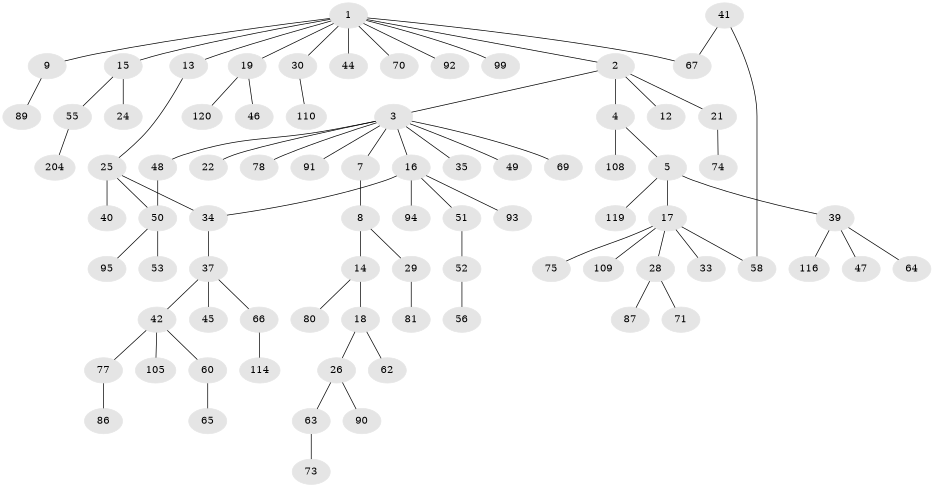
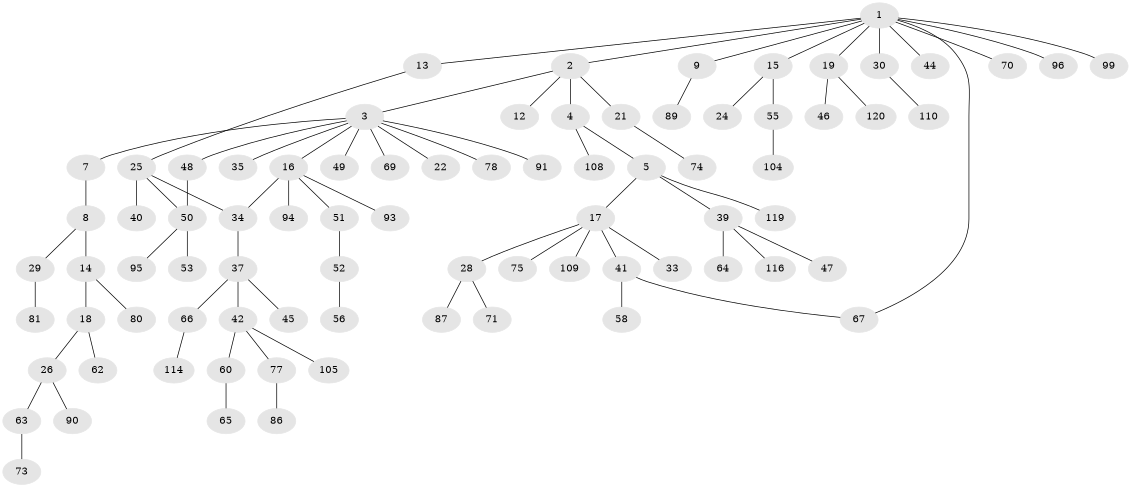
(450, 66) -> (1058, 66)
(55, 168) -> (773, 168)
(712, 244) -> (609, 244)
